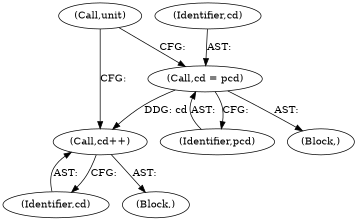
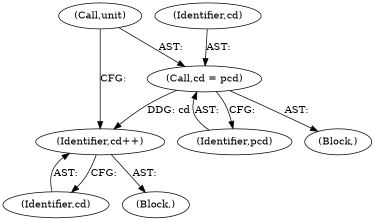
(174, 47) -> (173, 47)
(100, 142) -> (100, 142)
